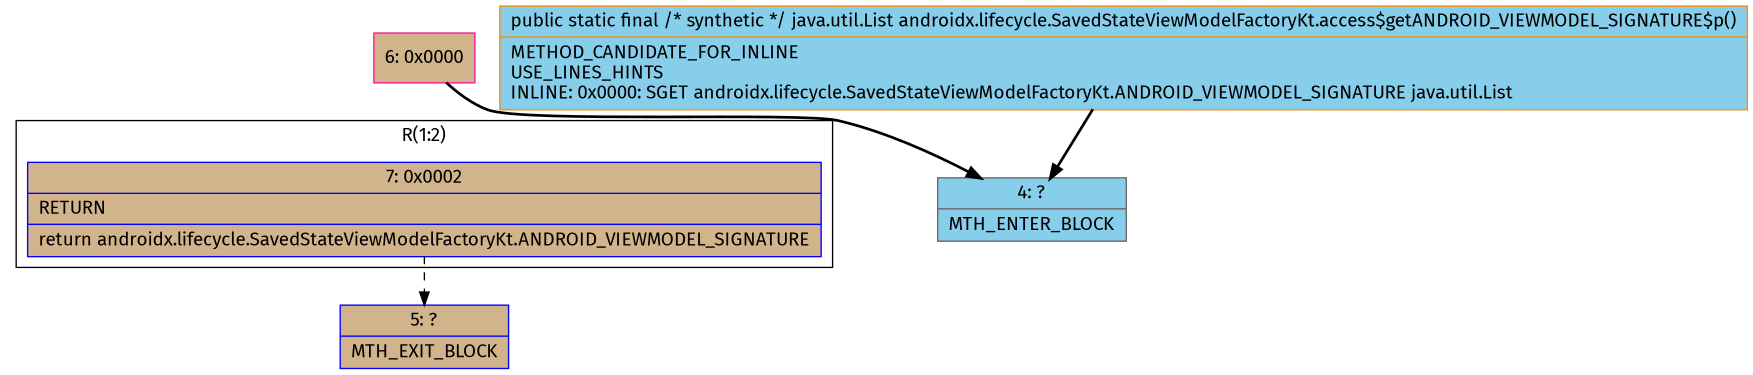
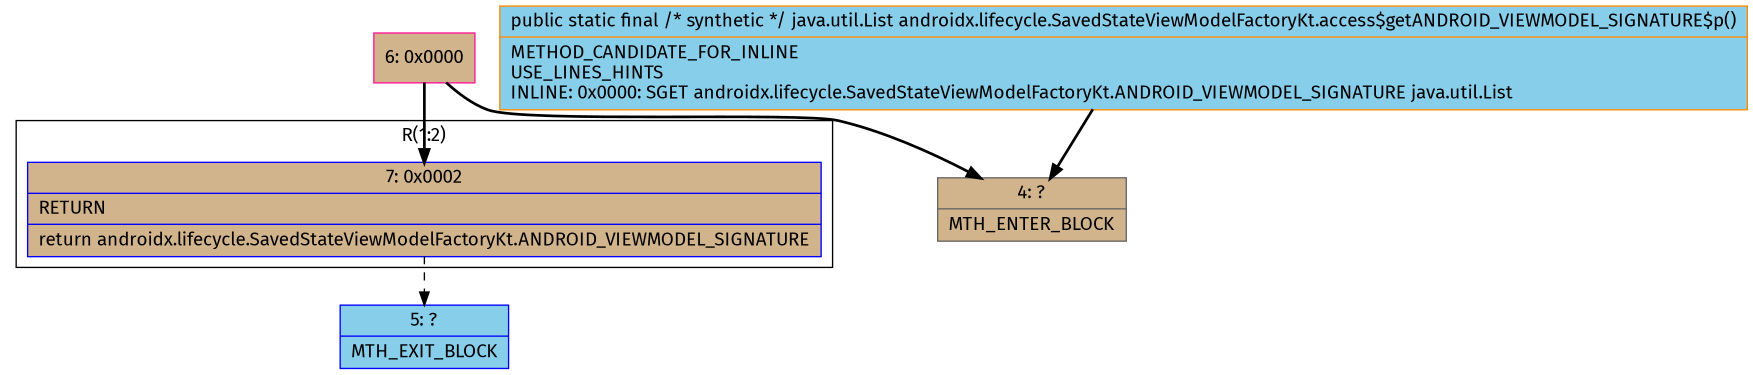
none -> (424, 112)
(1032, 209) -> (1032, 209)
(424, 337) -> (424, 337)
